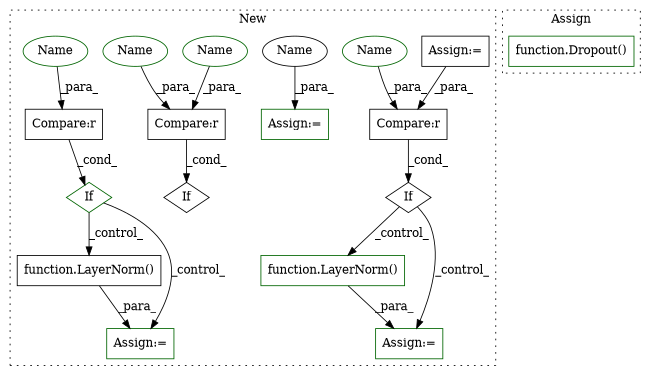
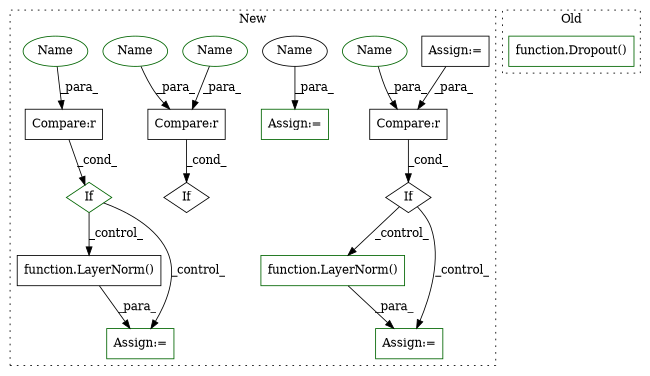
(571, 20) -> (571, 20)
